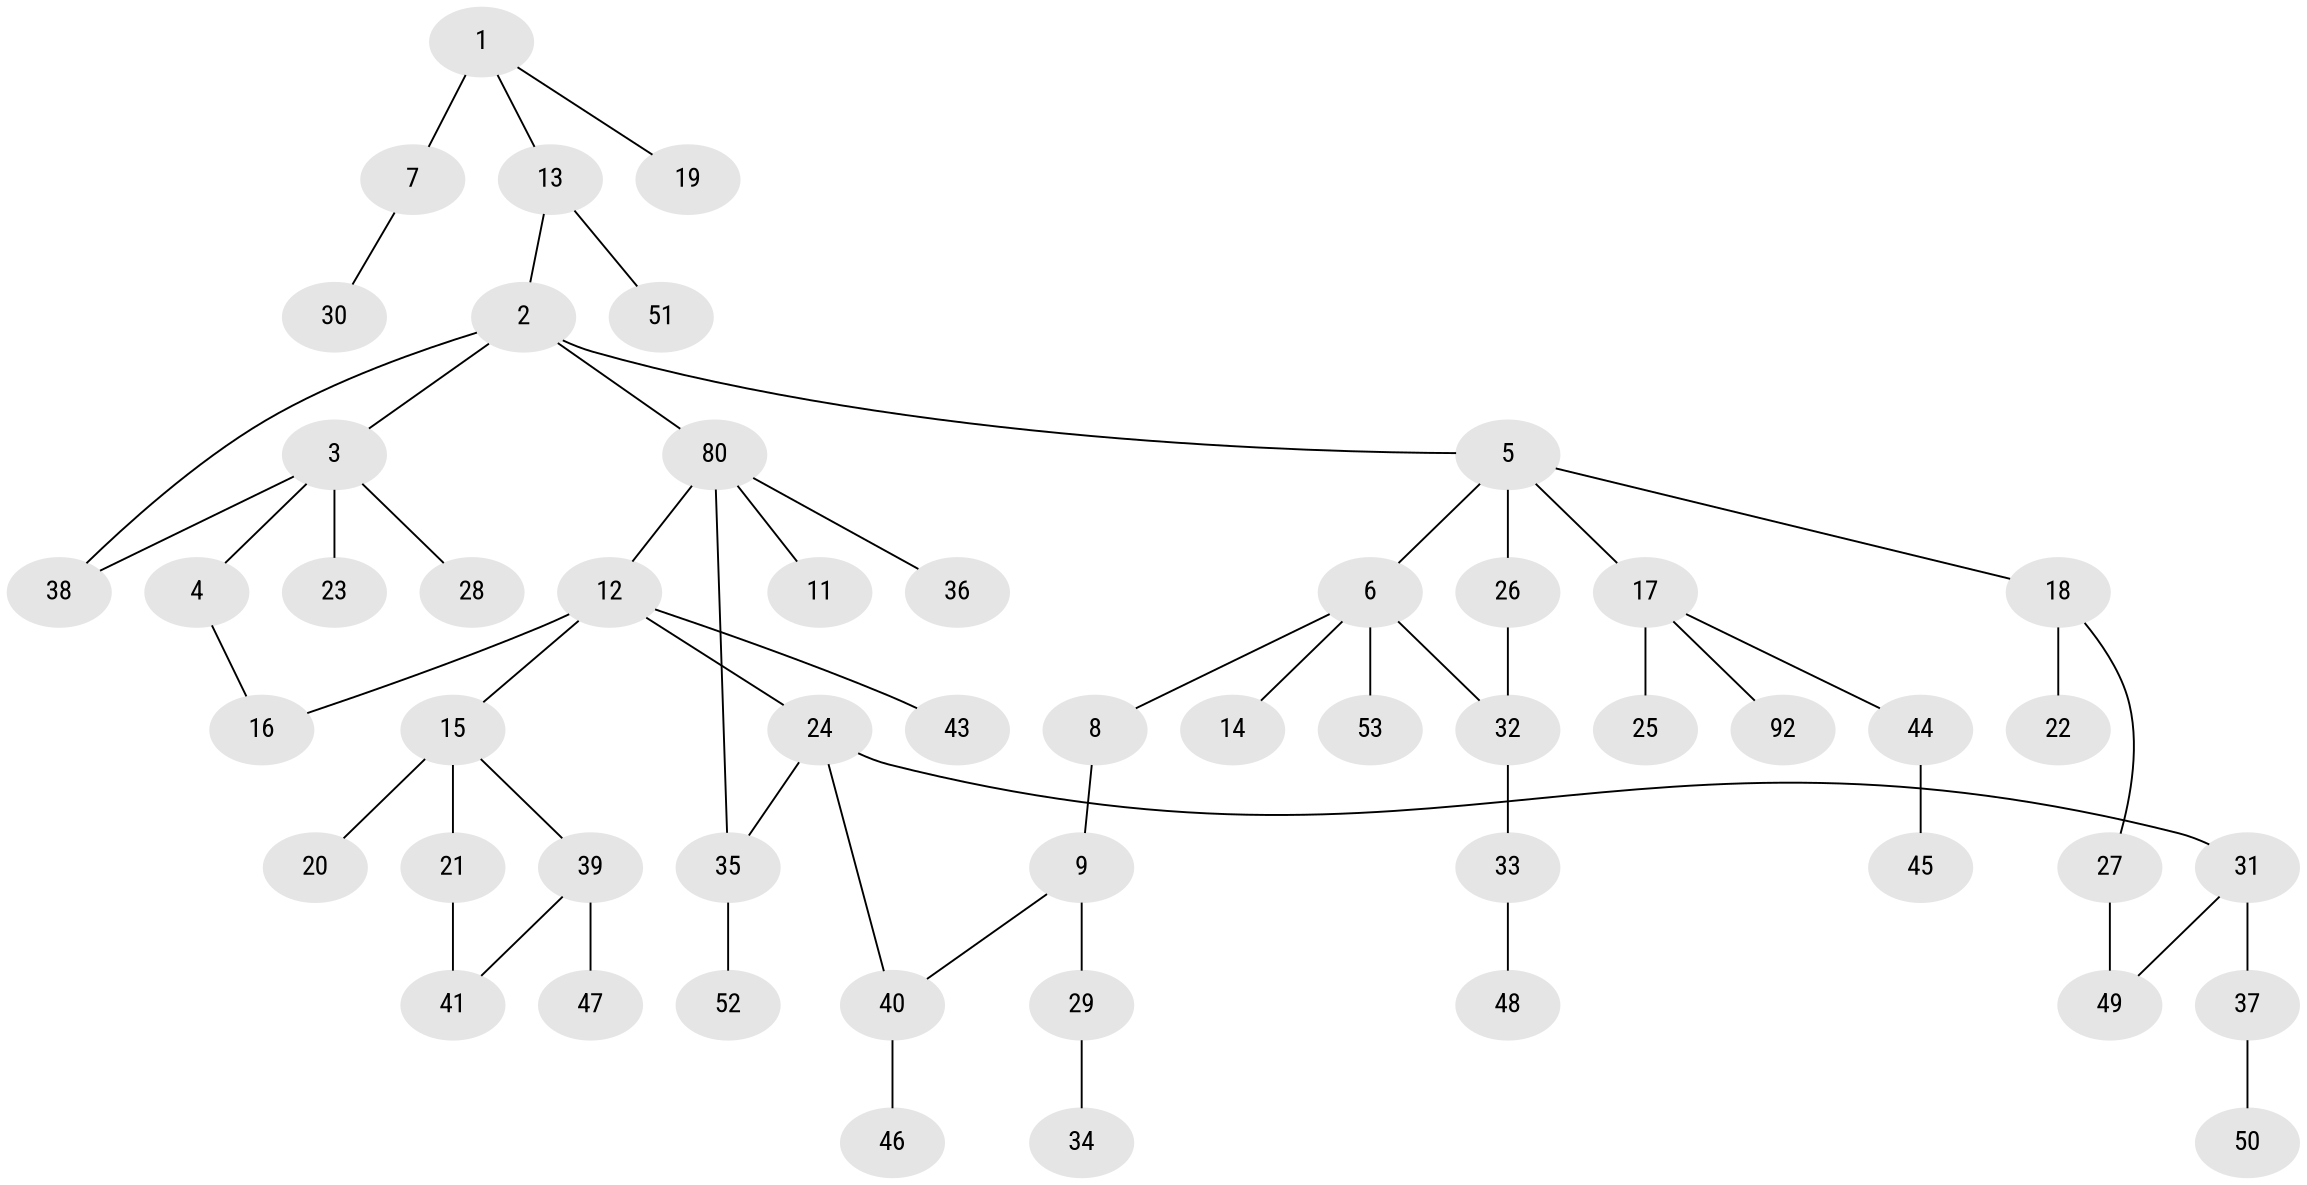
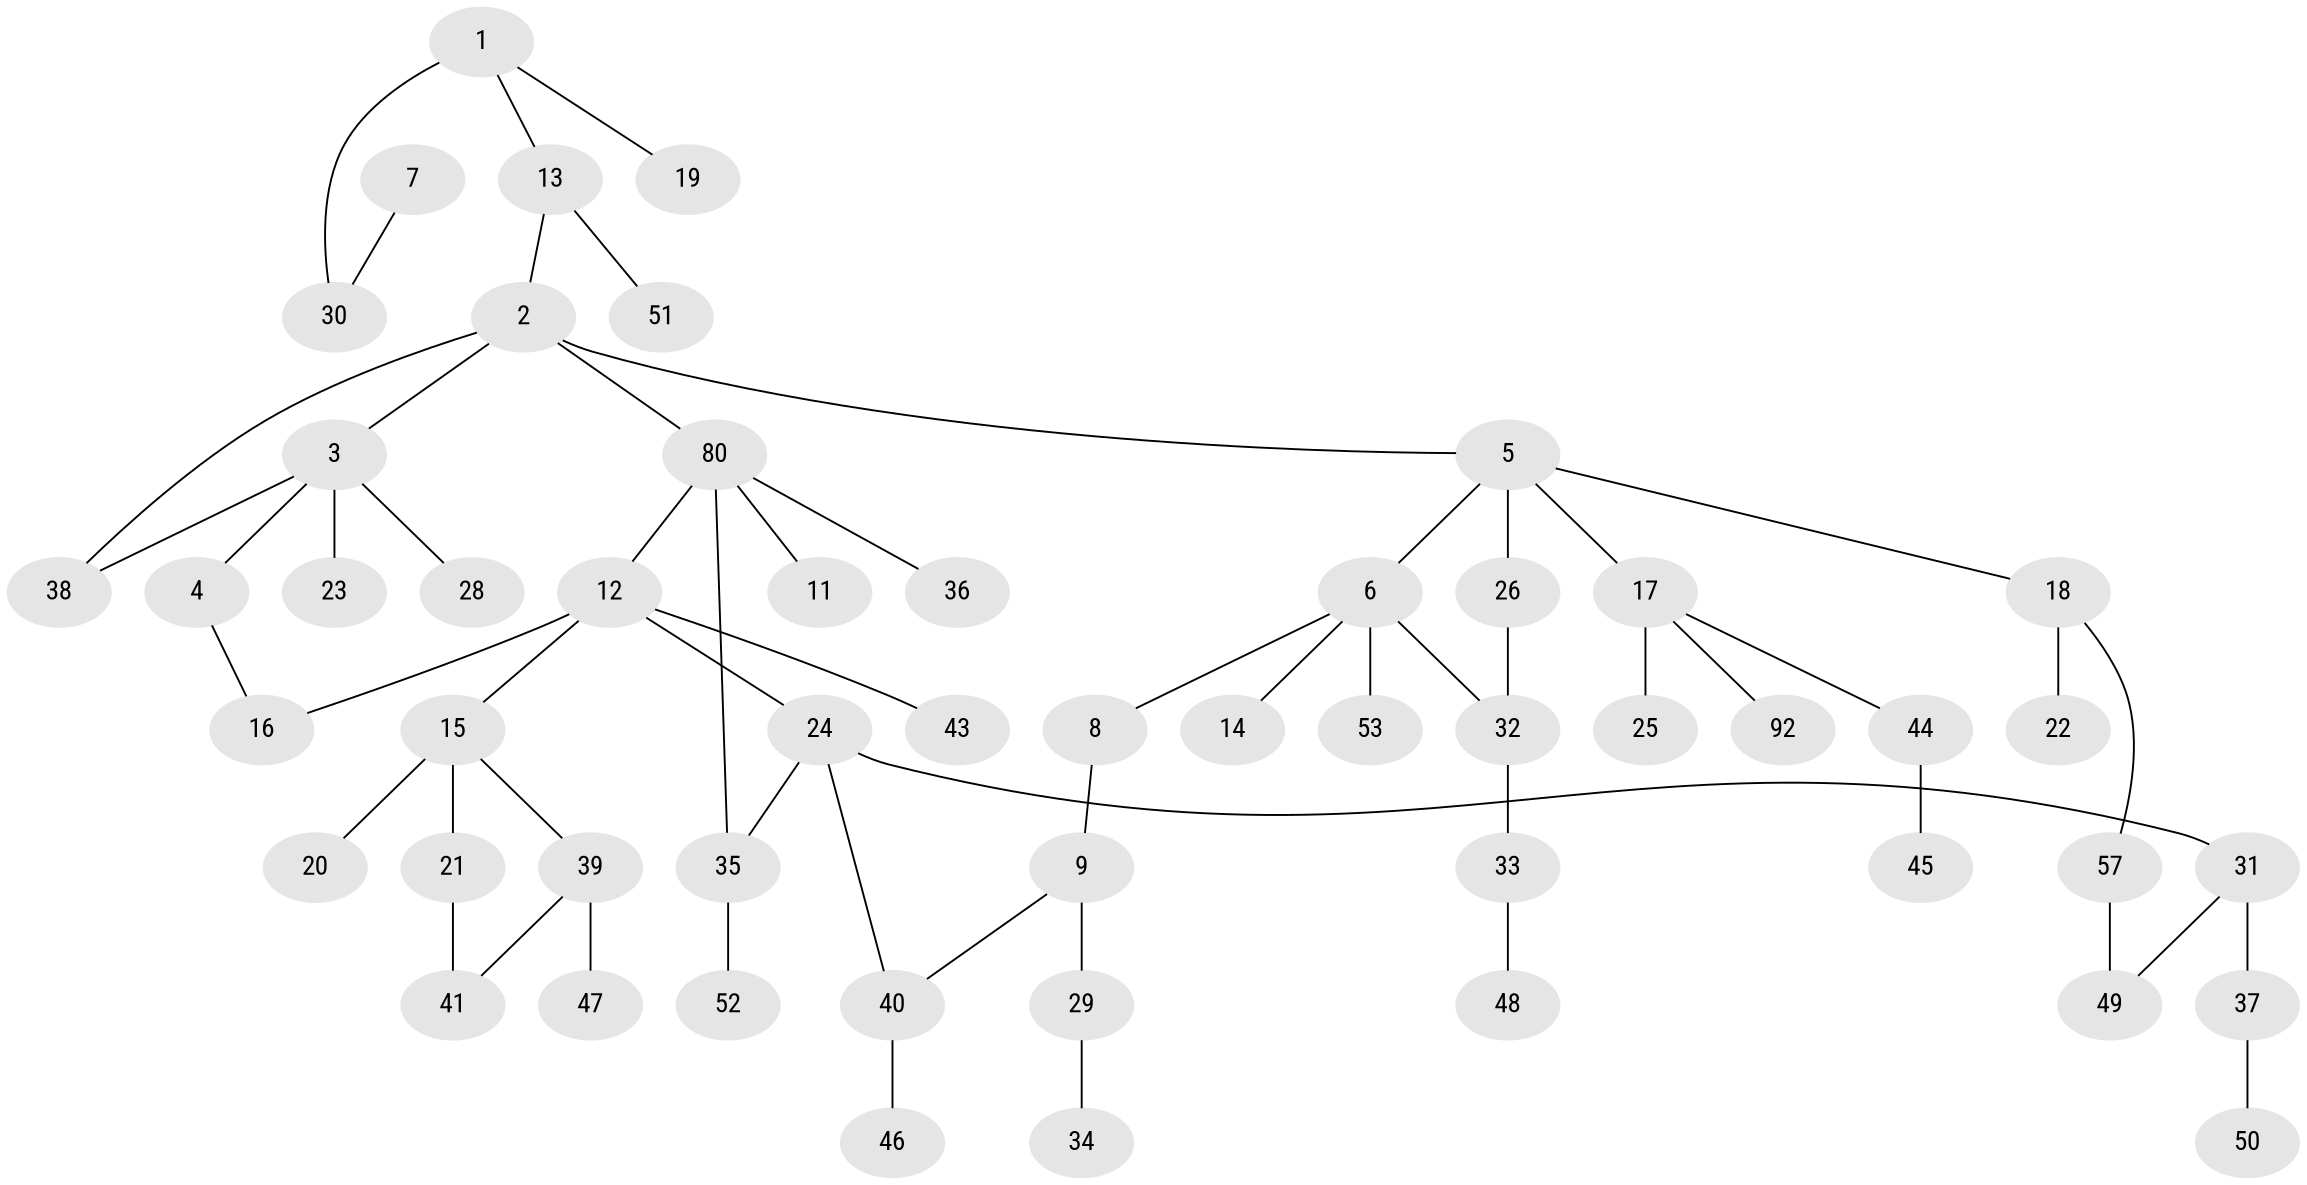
(447, 111) -> (341, 151)
(2110, 868) -> (2110, 868)
